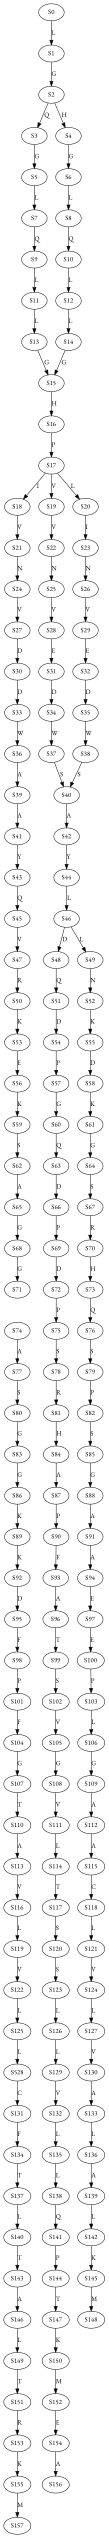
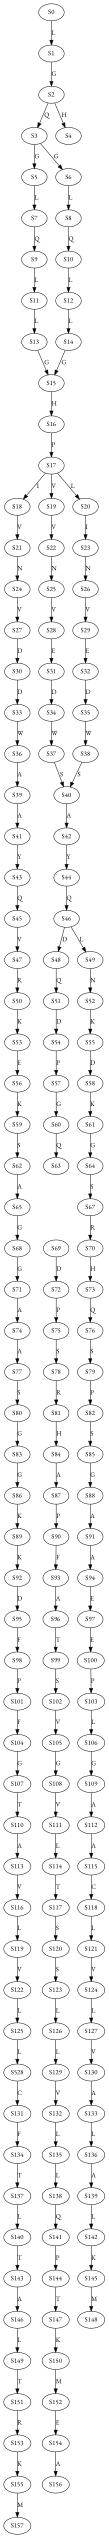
(68, 154) -> (50, 155)
(69, 898) -> (69, 898)
(56, 1207) -> none
none -> (17, 1308)
